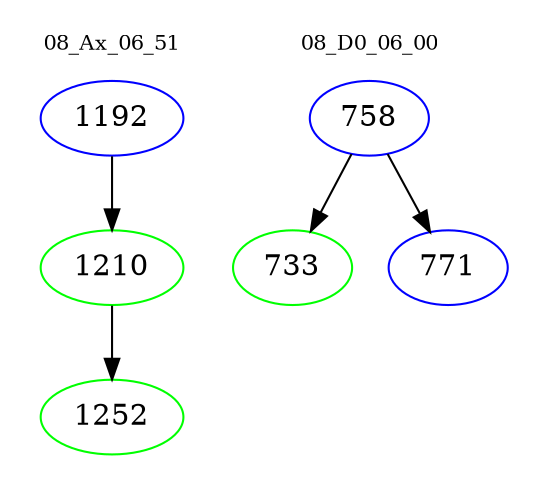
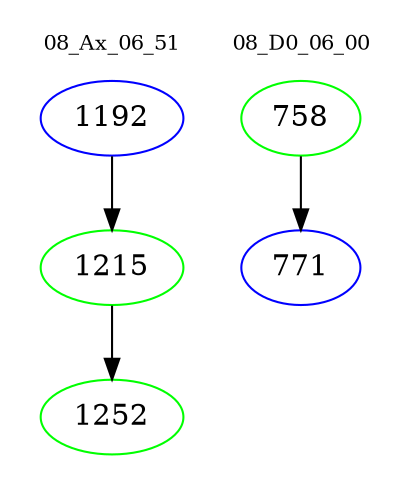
(369, 118) -> (301, 118)
(112, 268) -> (112, 268)
(293, 268) -> none
